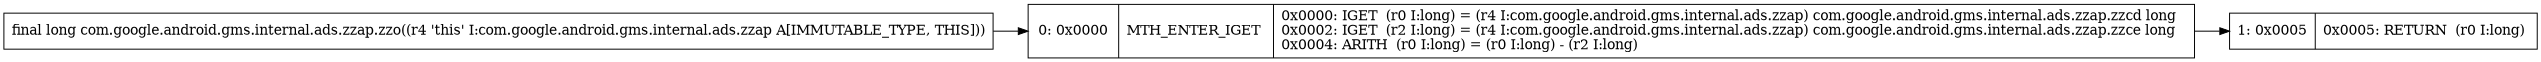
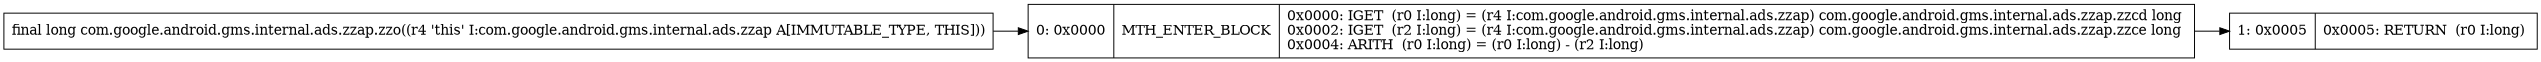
(1194, 31) -> (1197, 31)
